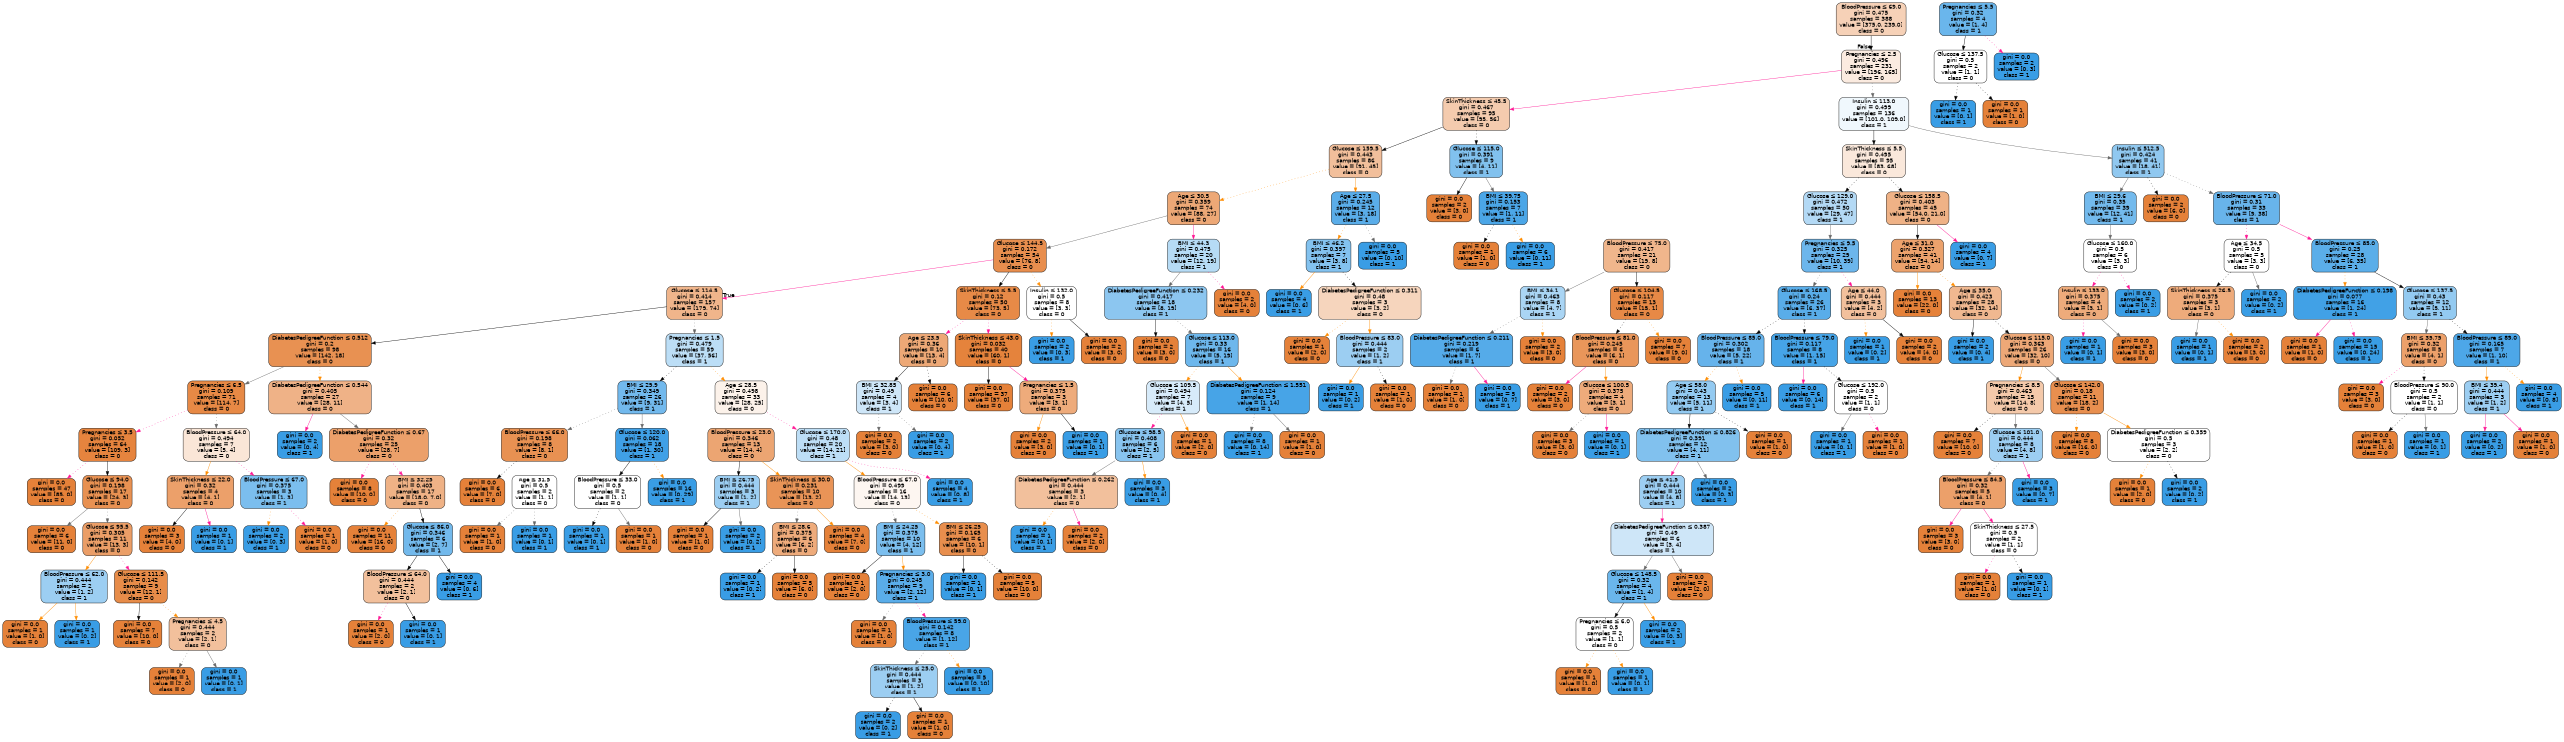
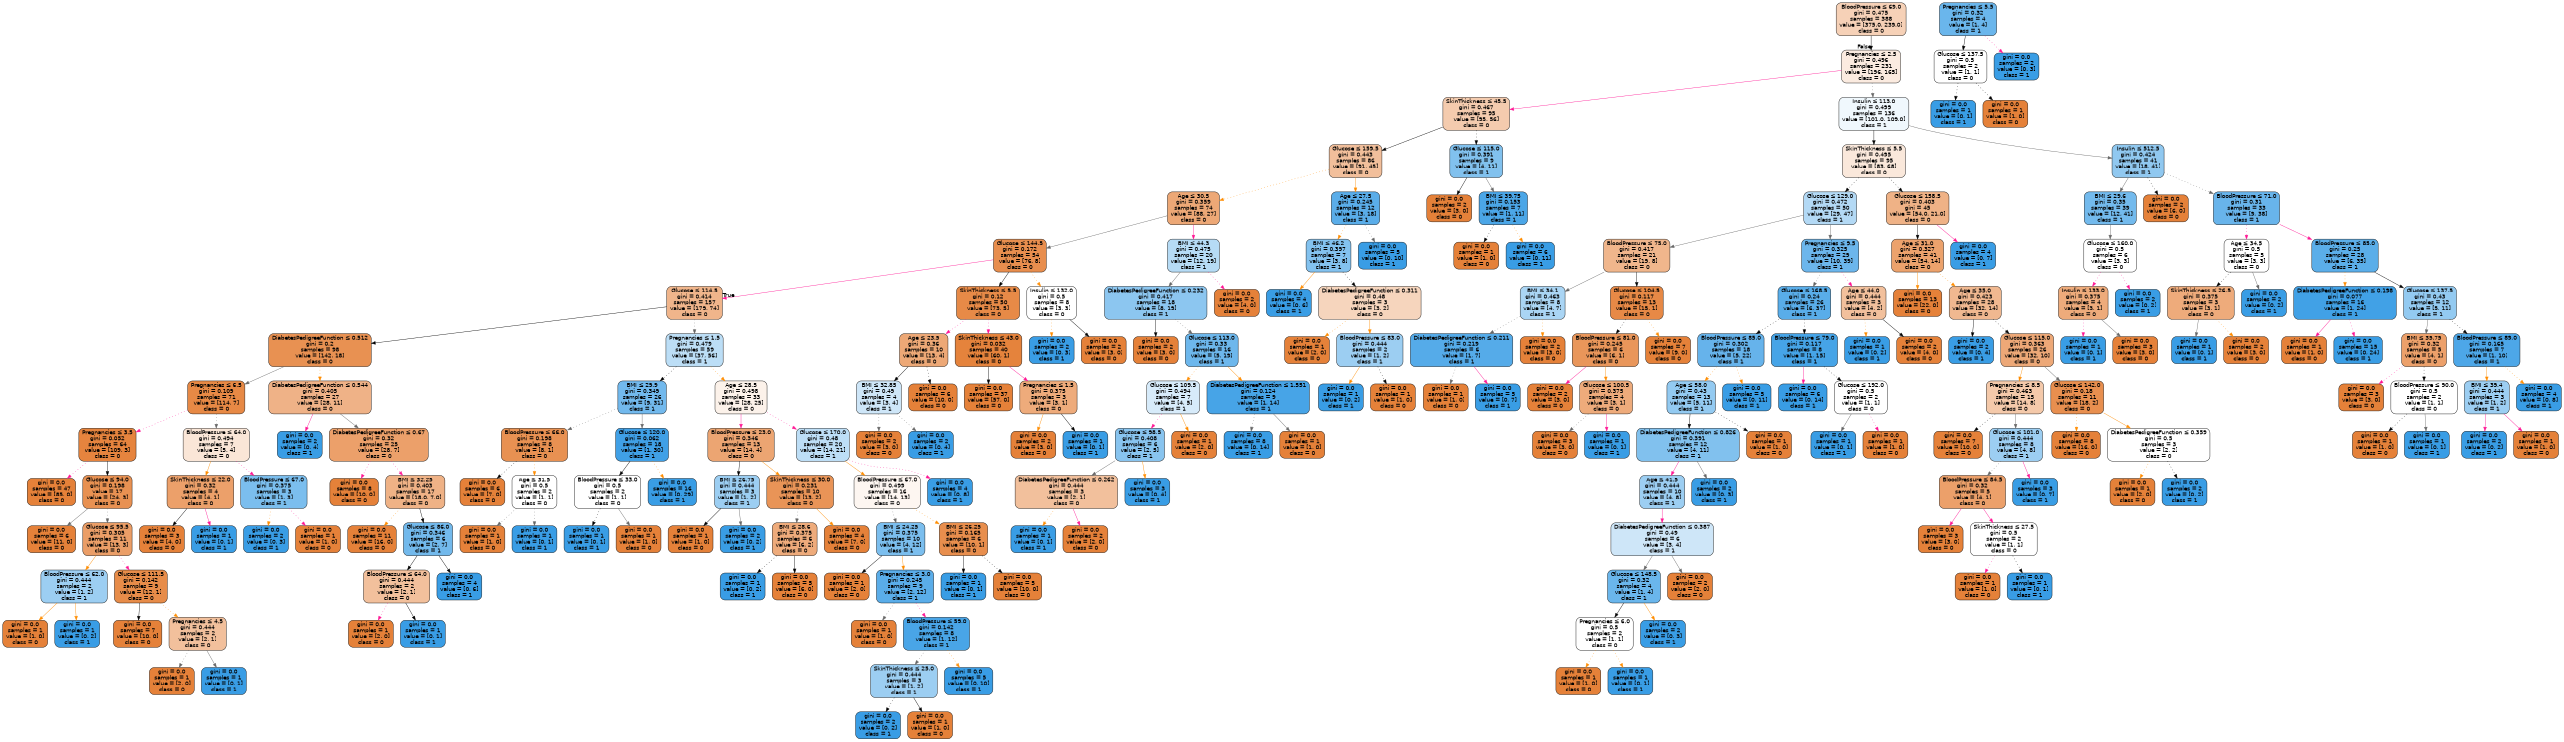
(1918, 208) -> (1918, 208)
none -> (1739, 231)
none -> (741, 419)
none -> (534, 466)
(107, 492) -> (107, 492)
